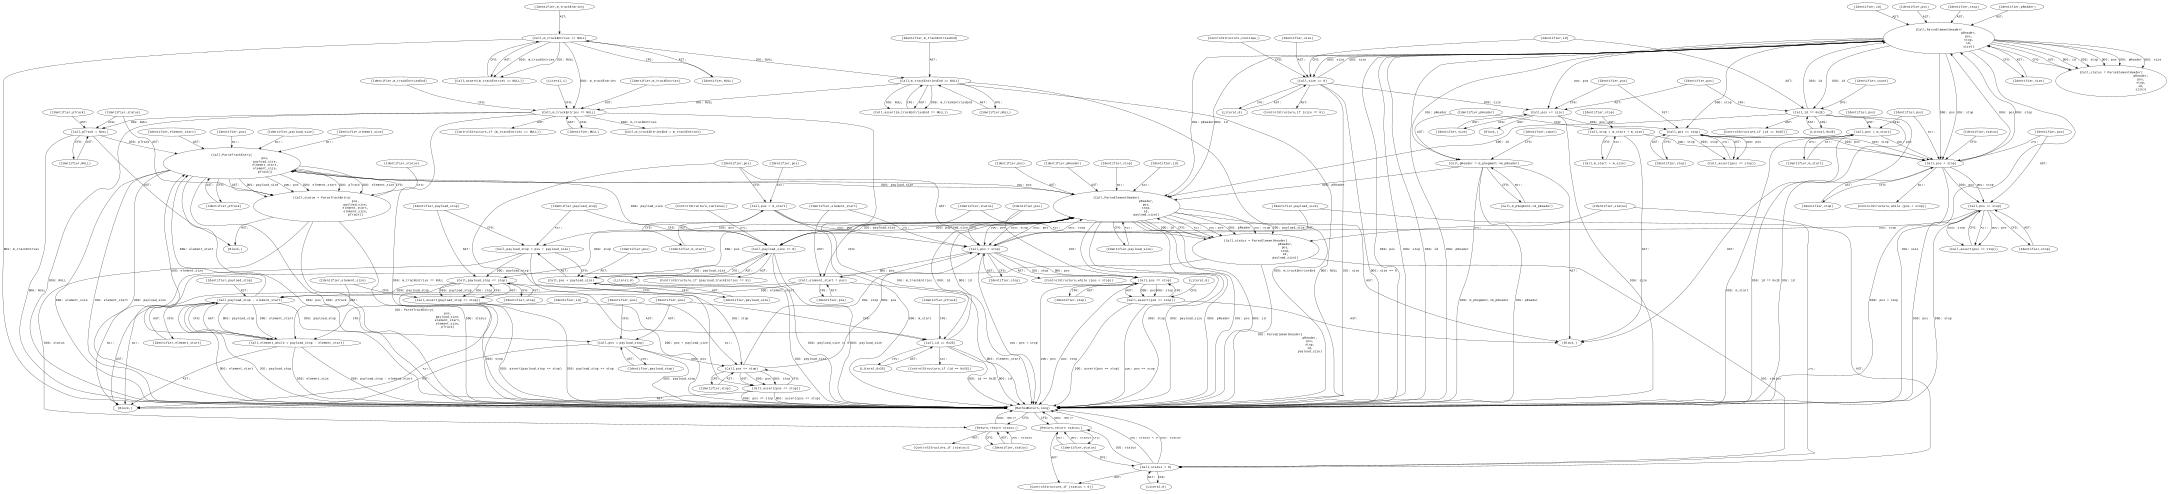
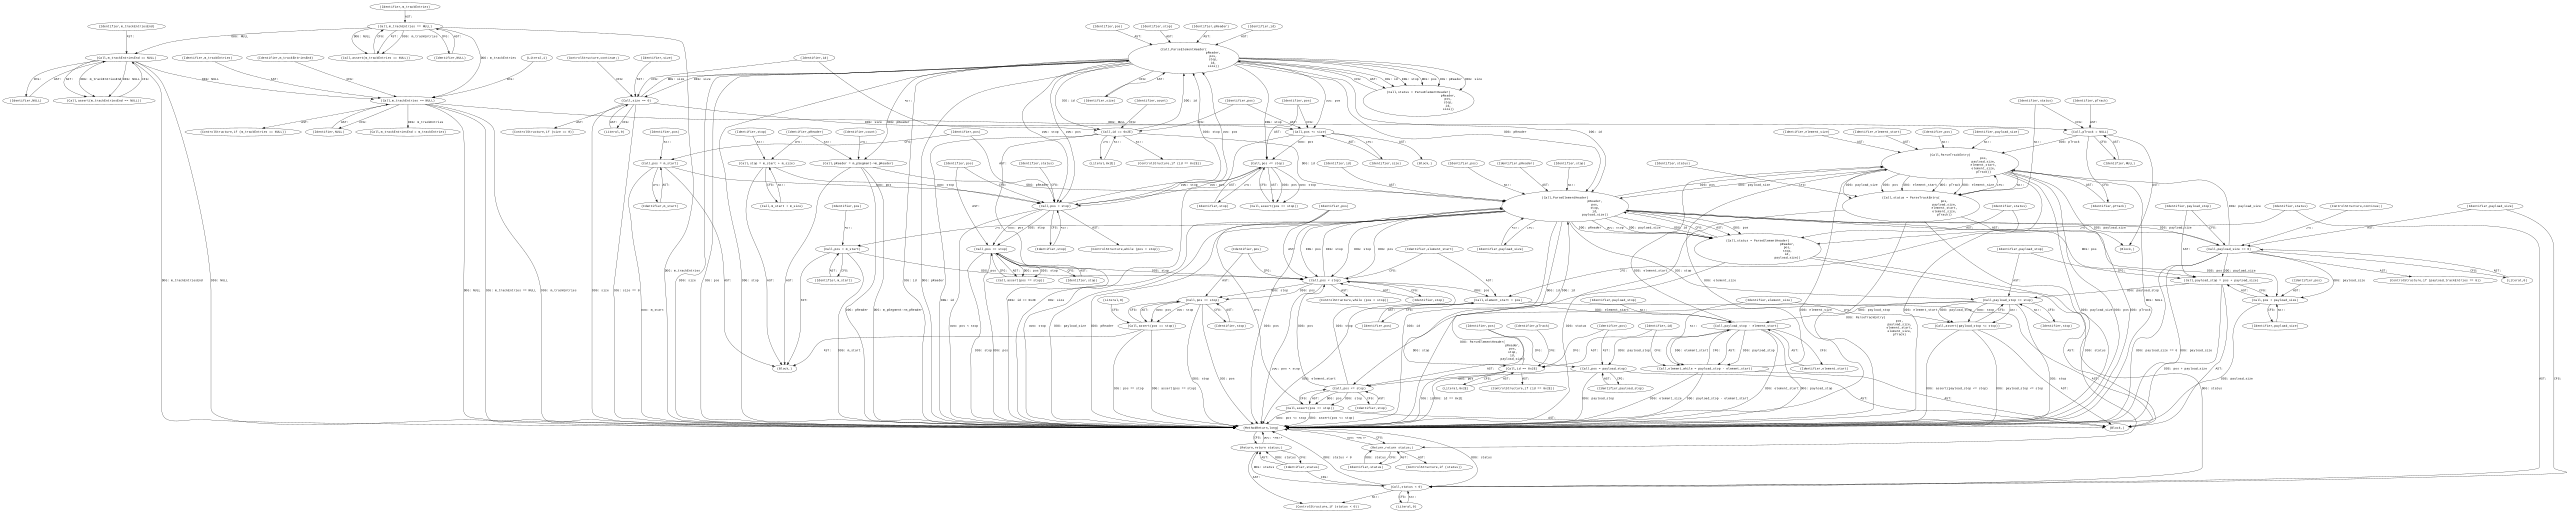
(1527, 206) -> none
none -> (2225, 264)
